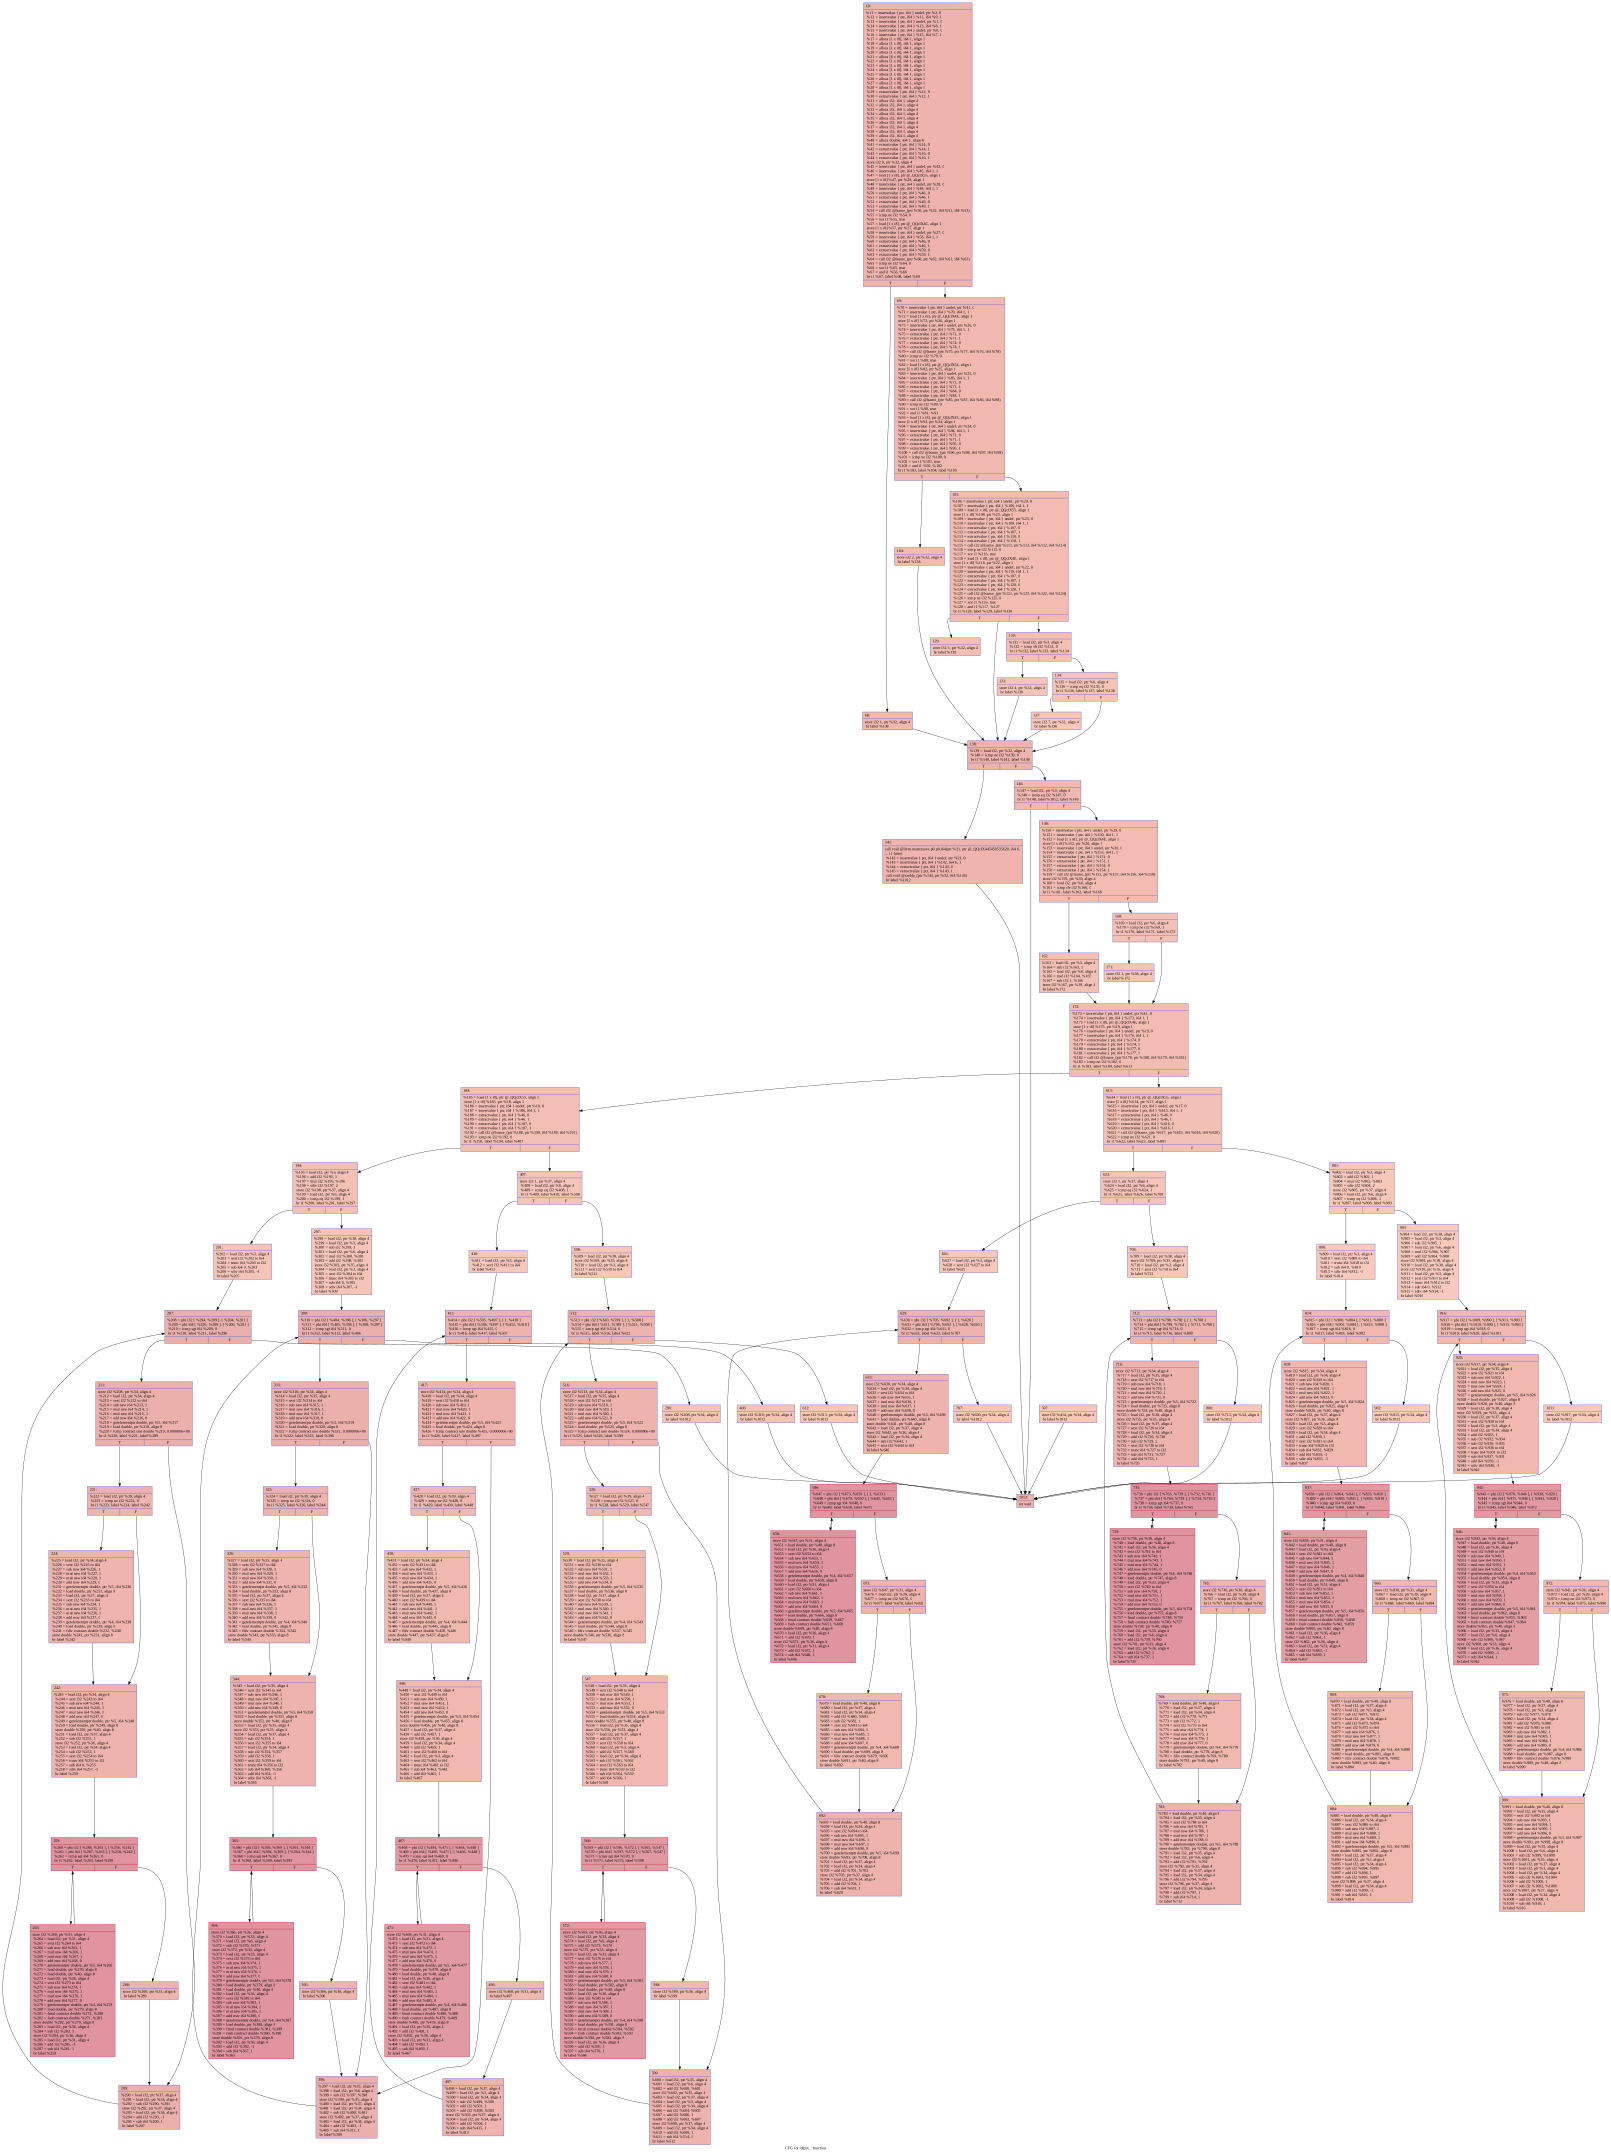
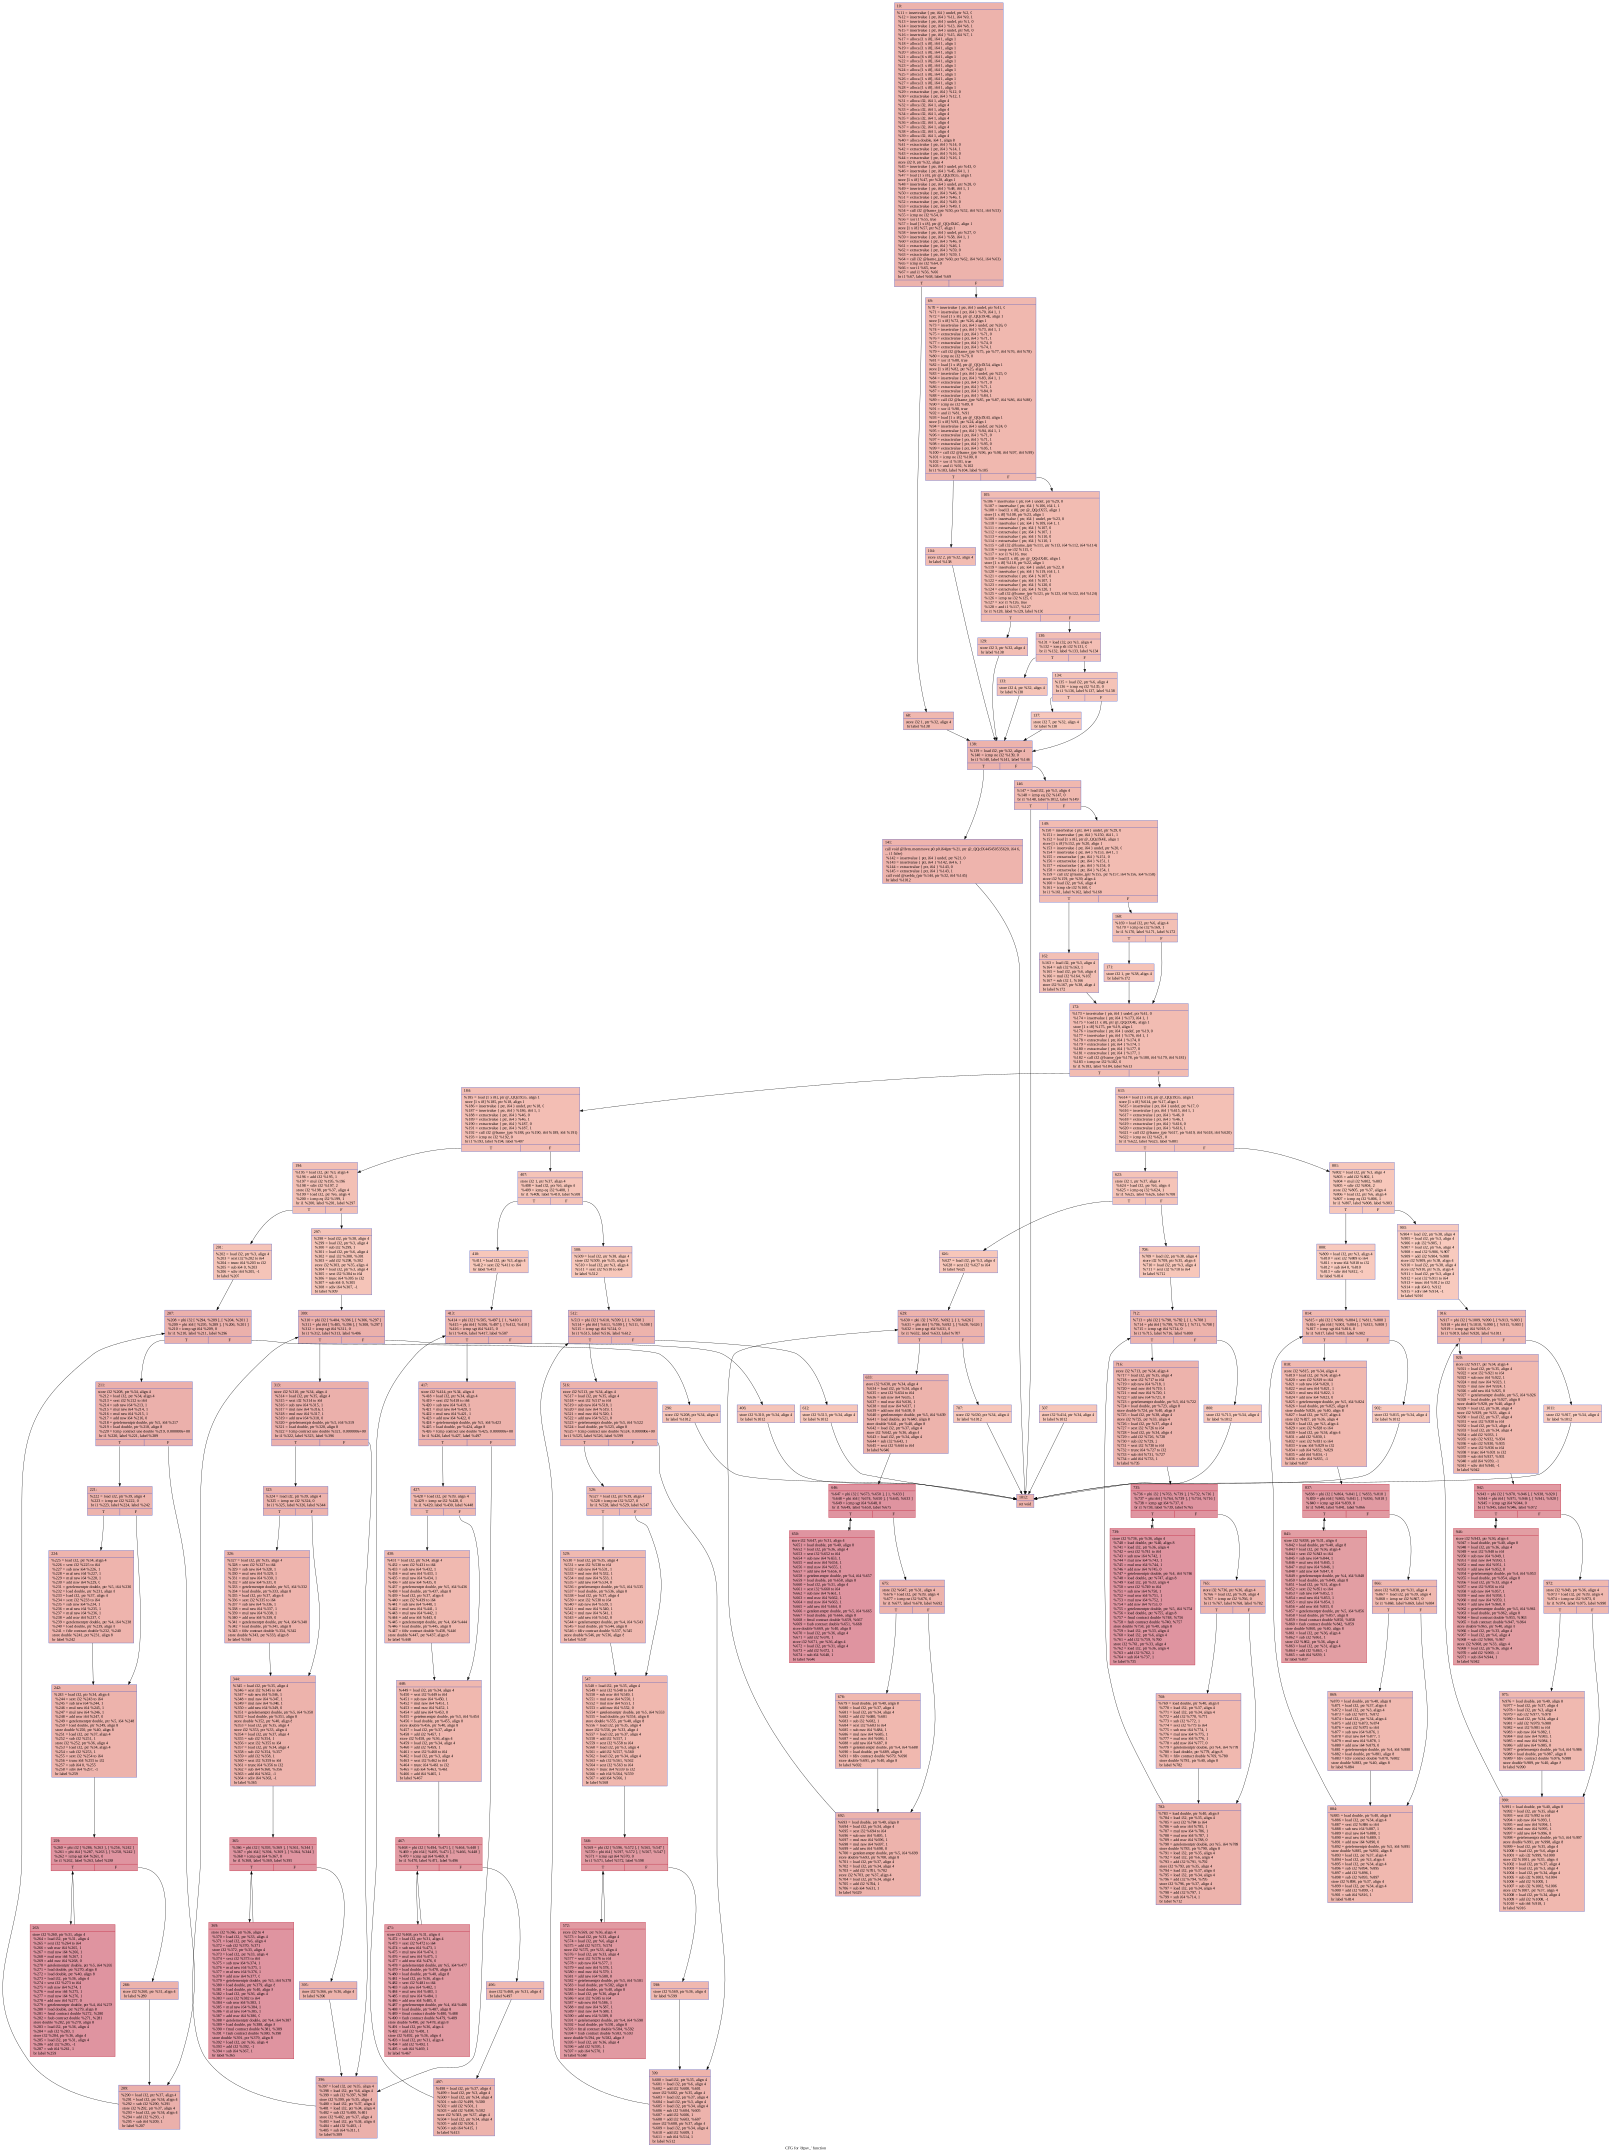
(994, 679) -> (993, 696)
